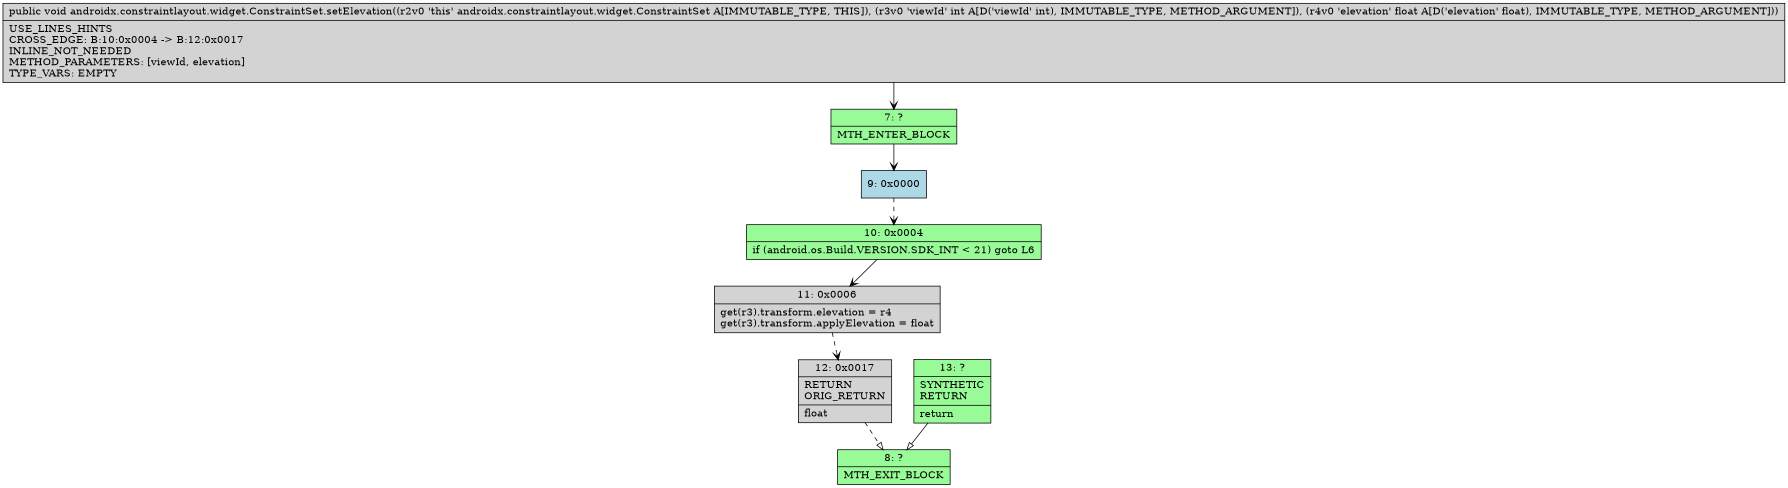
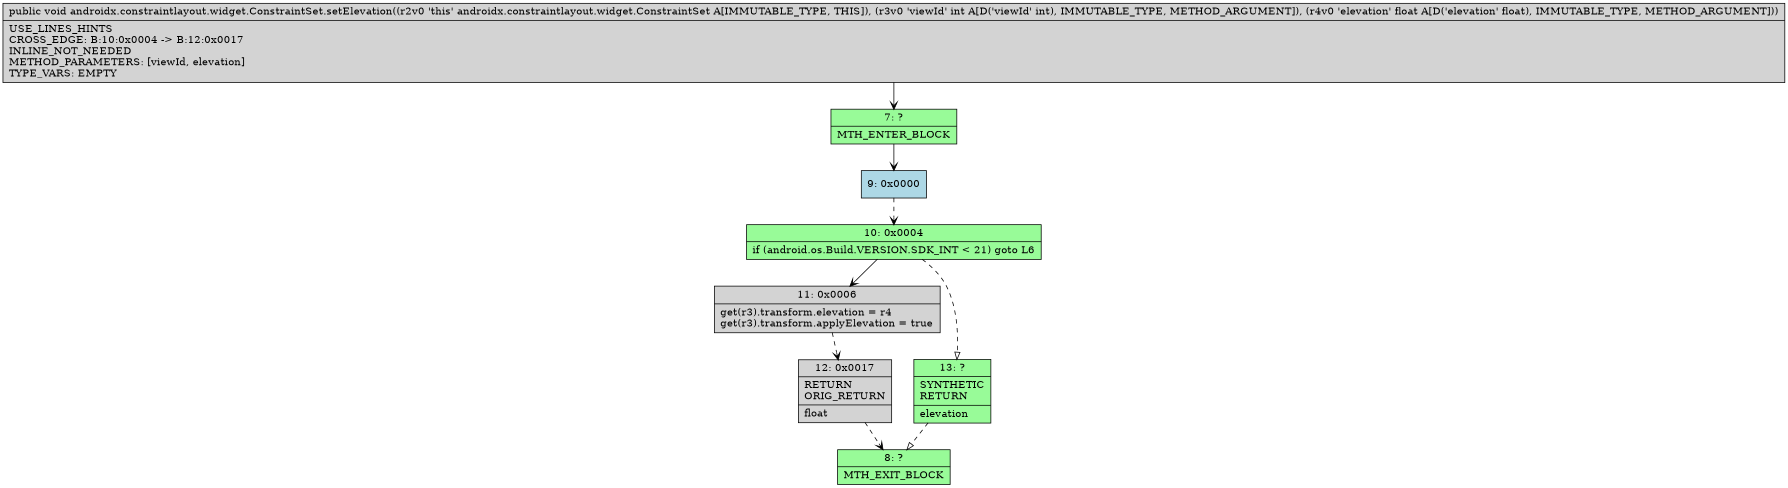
none -> (952, 301)
(827, 324) -> (827, 324)
(937, 414) -> (944, 414)
(872, 433) -> (872, 433)
(920, 433) -> (920, 433)
